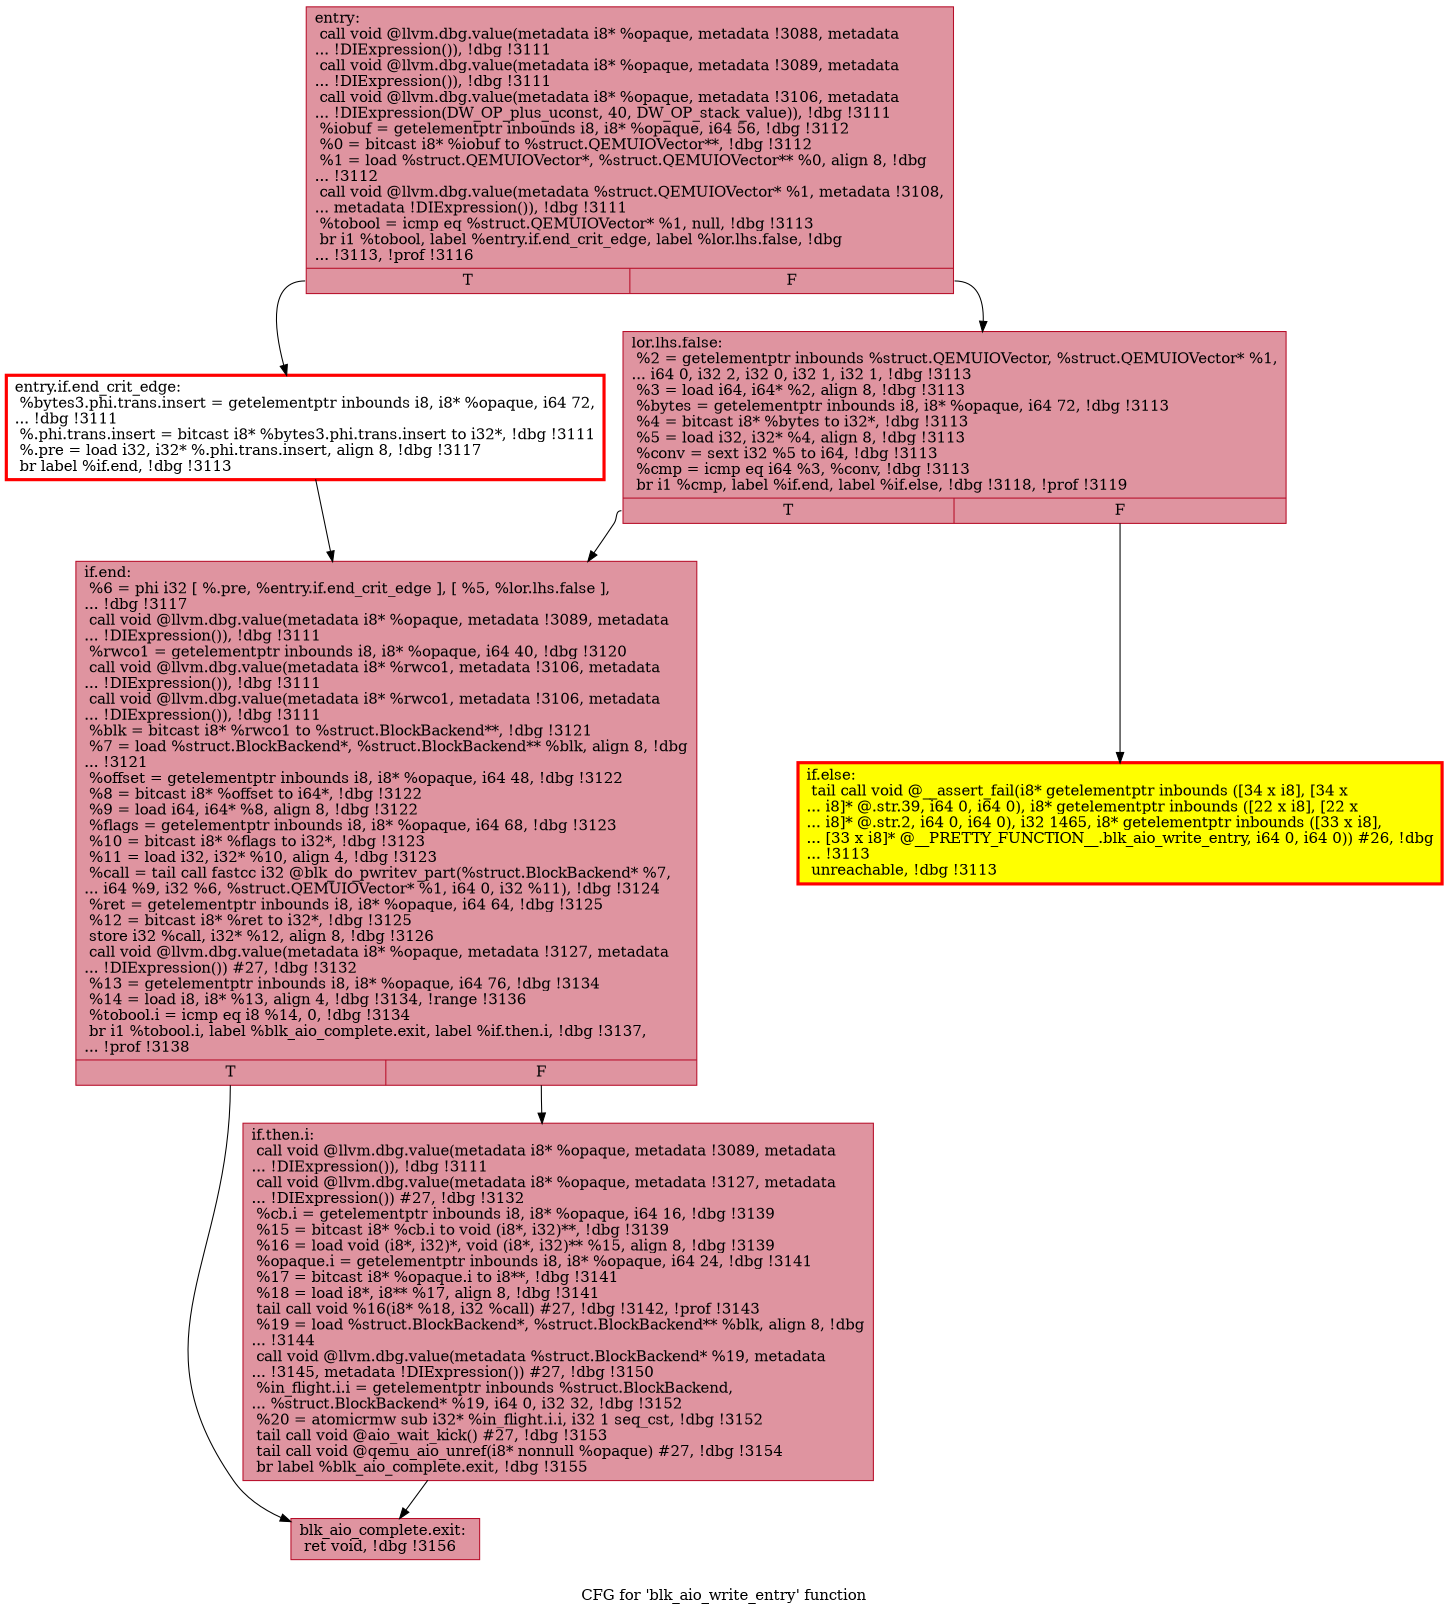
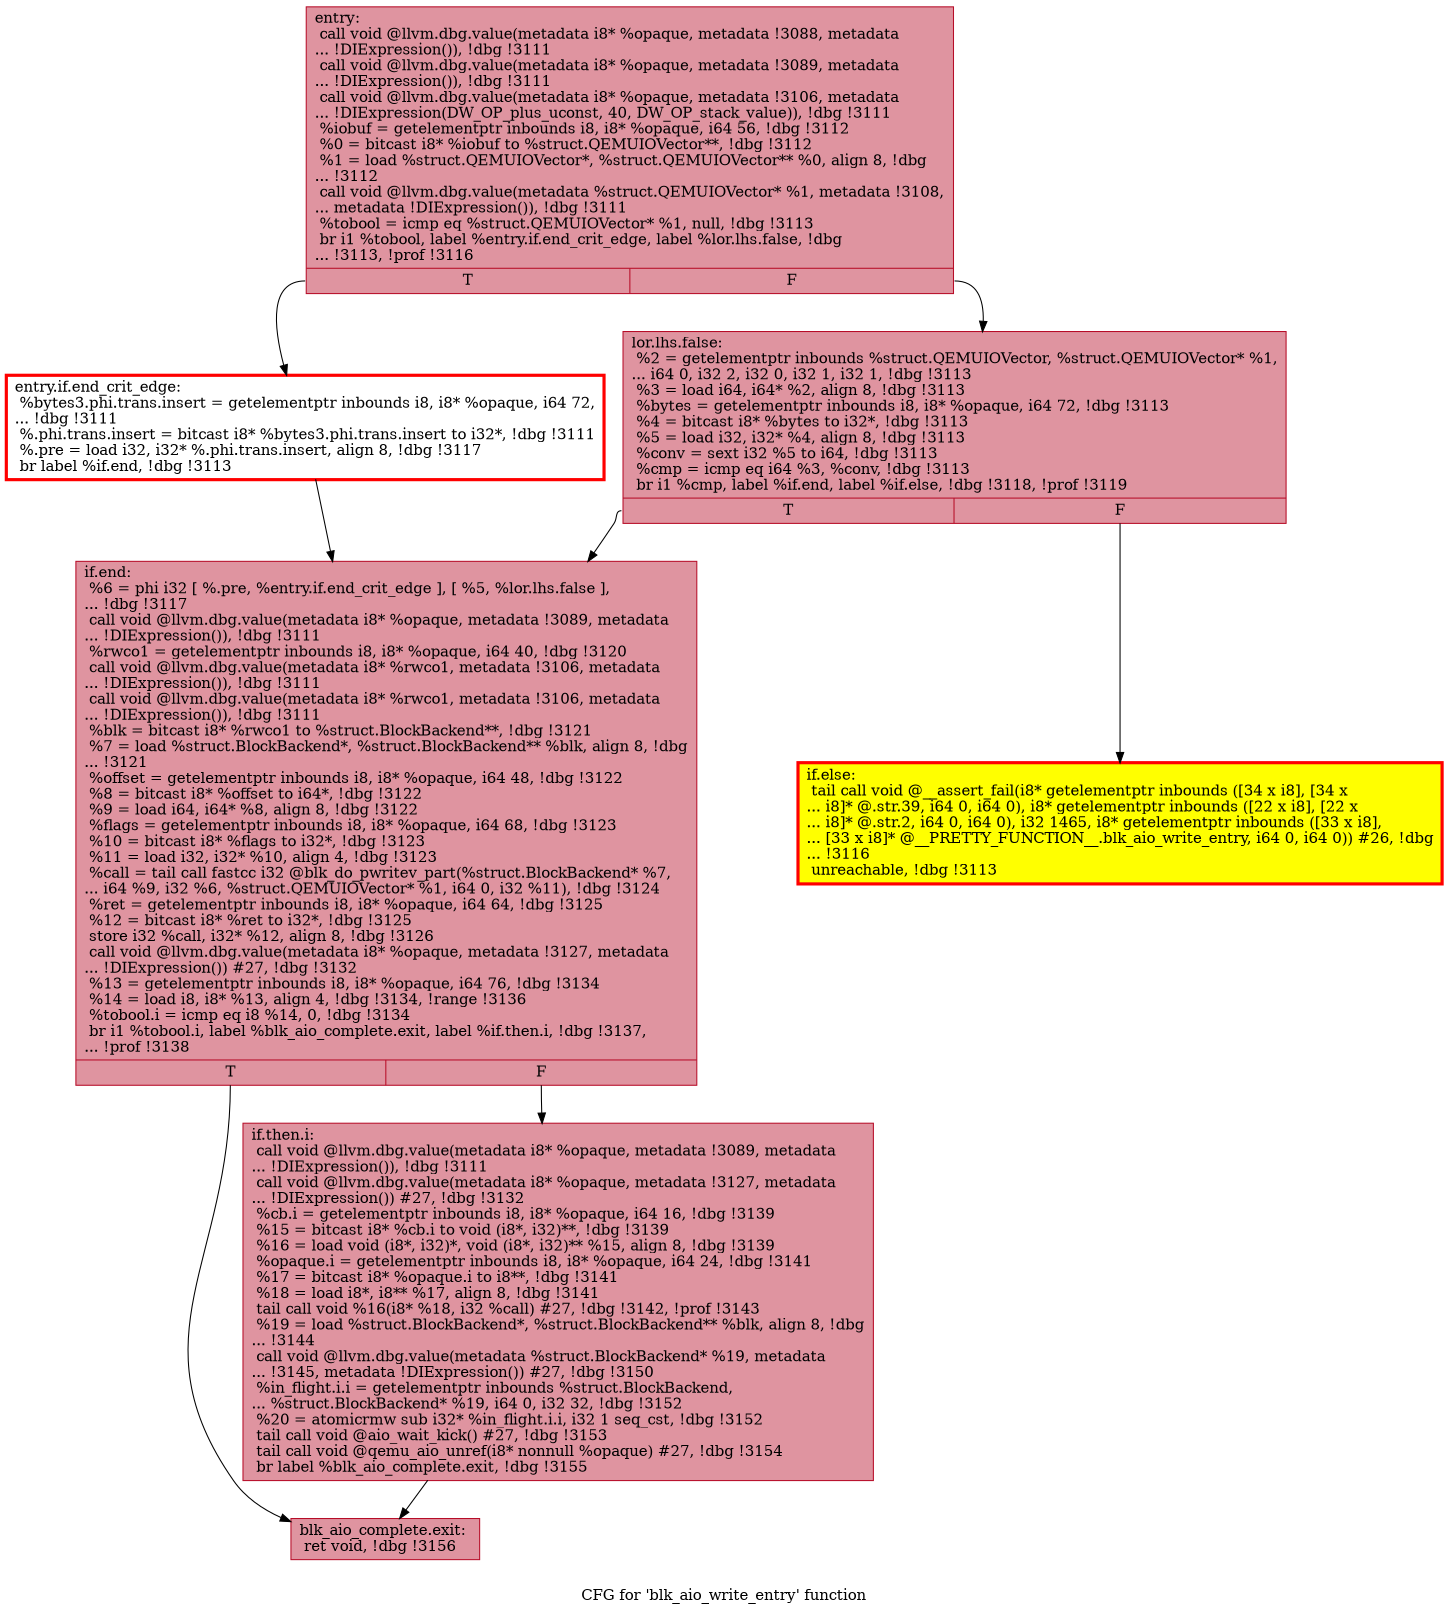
(839, 854) -> (839, 854)
